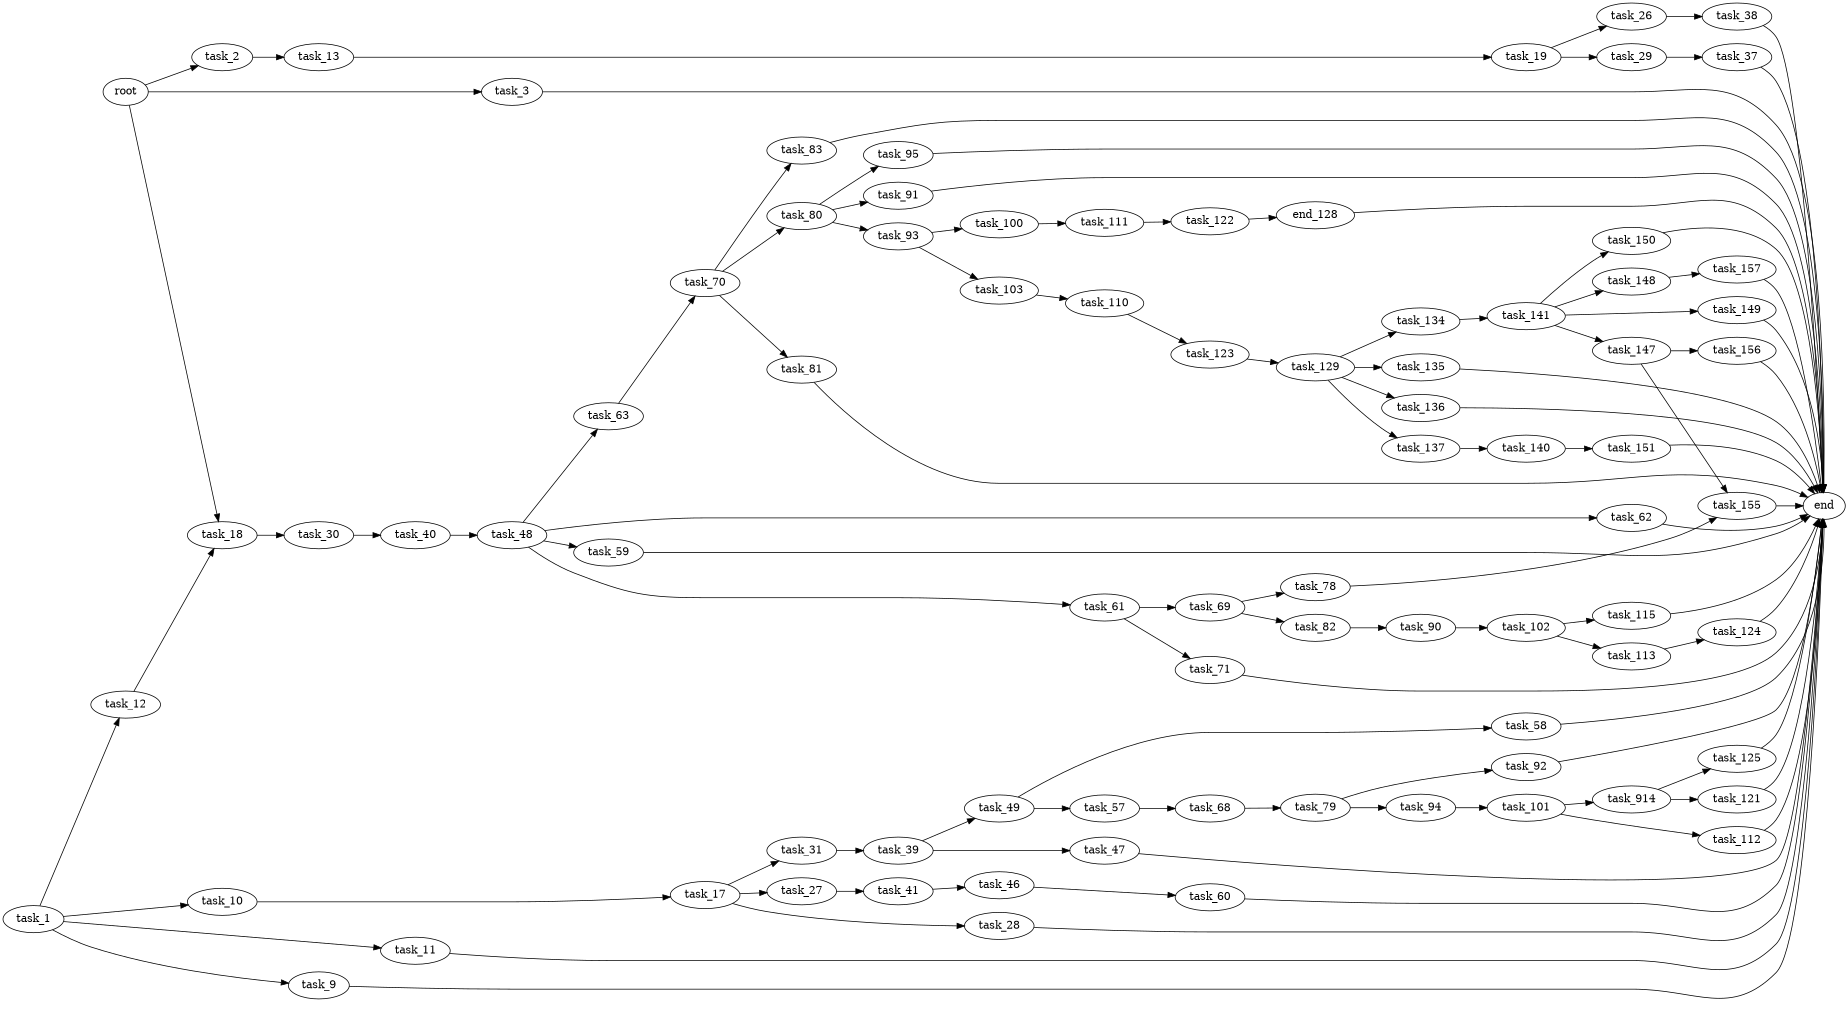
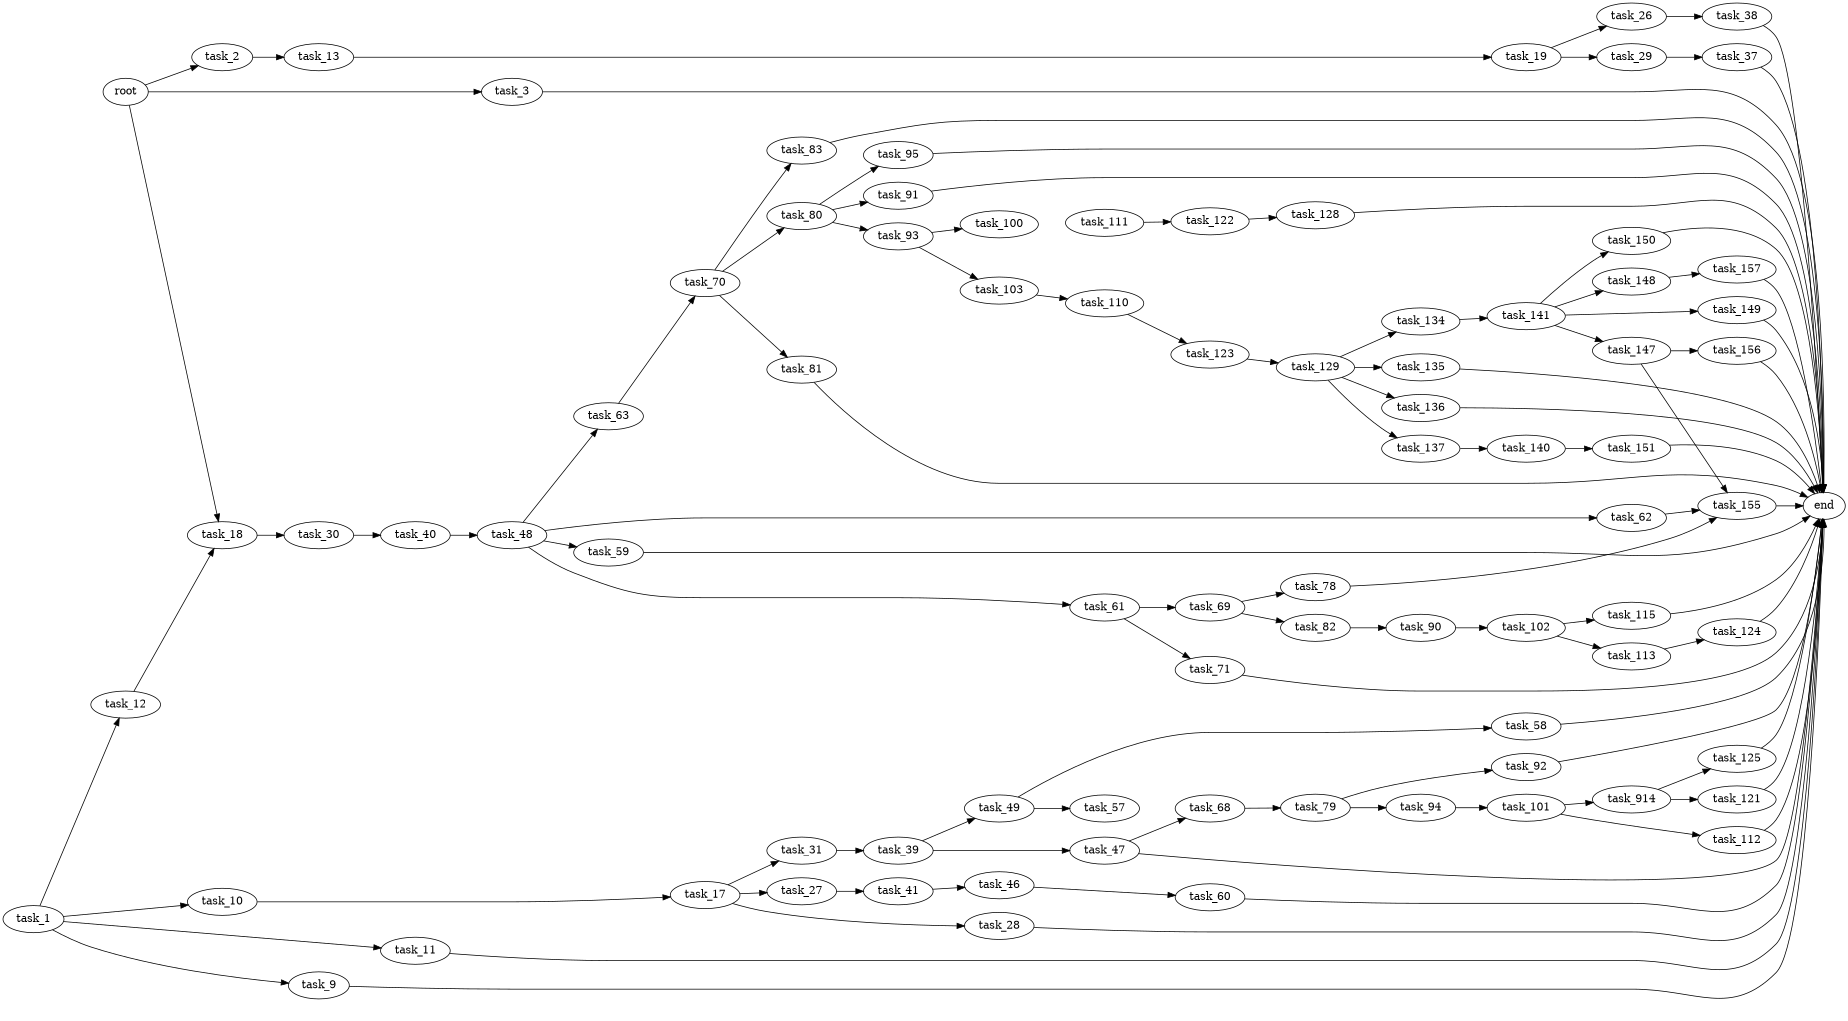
(1315, 215) -> (1315, 215)
(1048, 224) -> none
(1732, 530) -> (1678, 513)
(1153, 808) -> (1154, 831)
